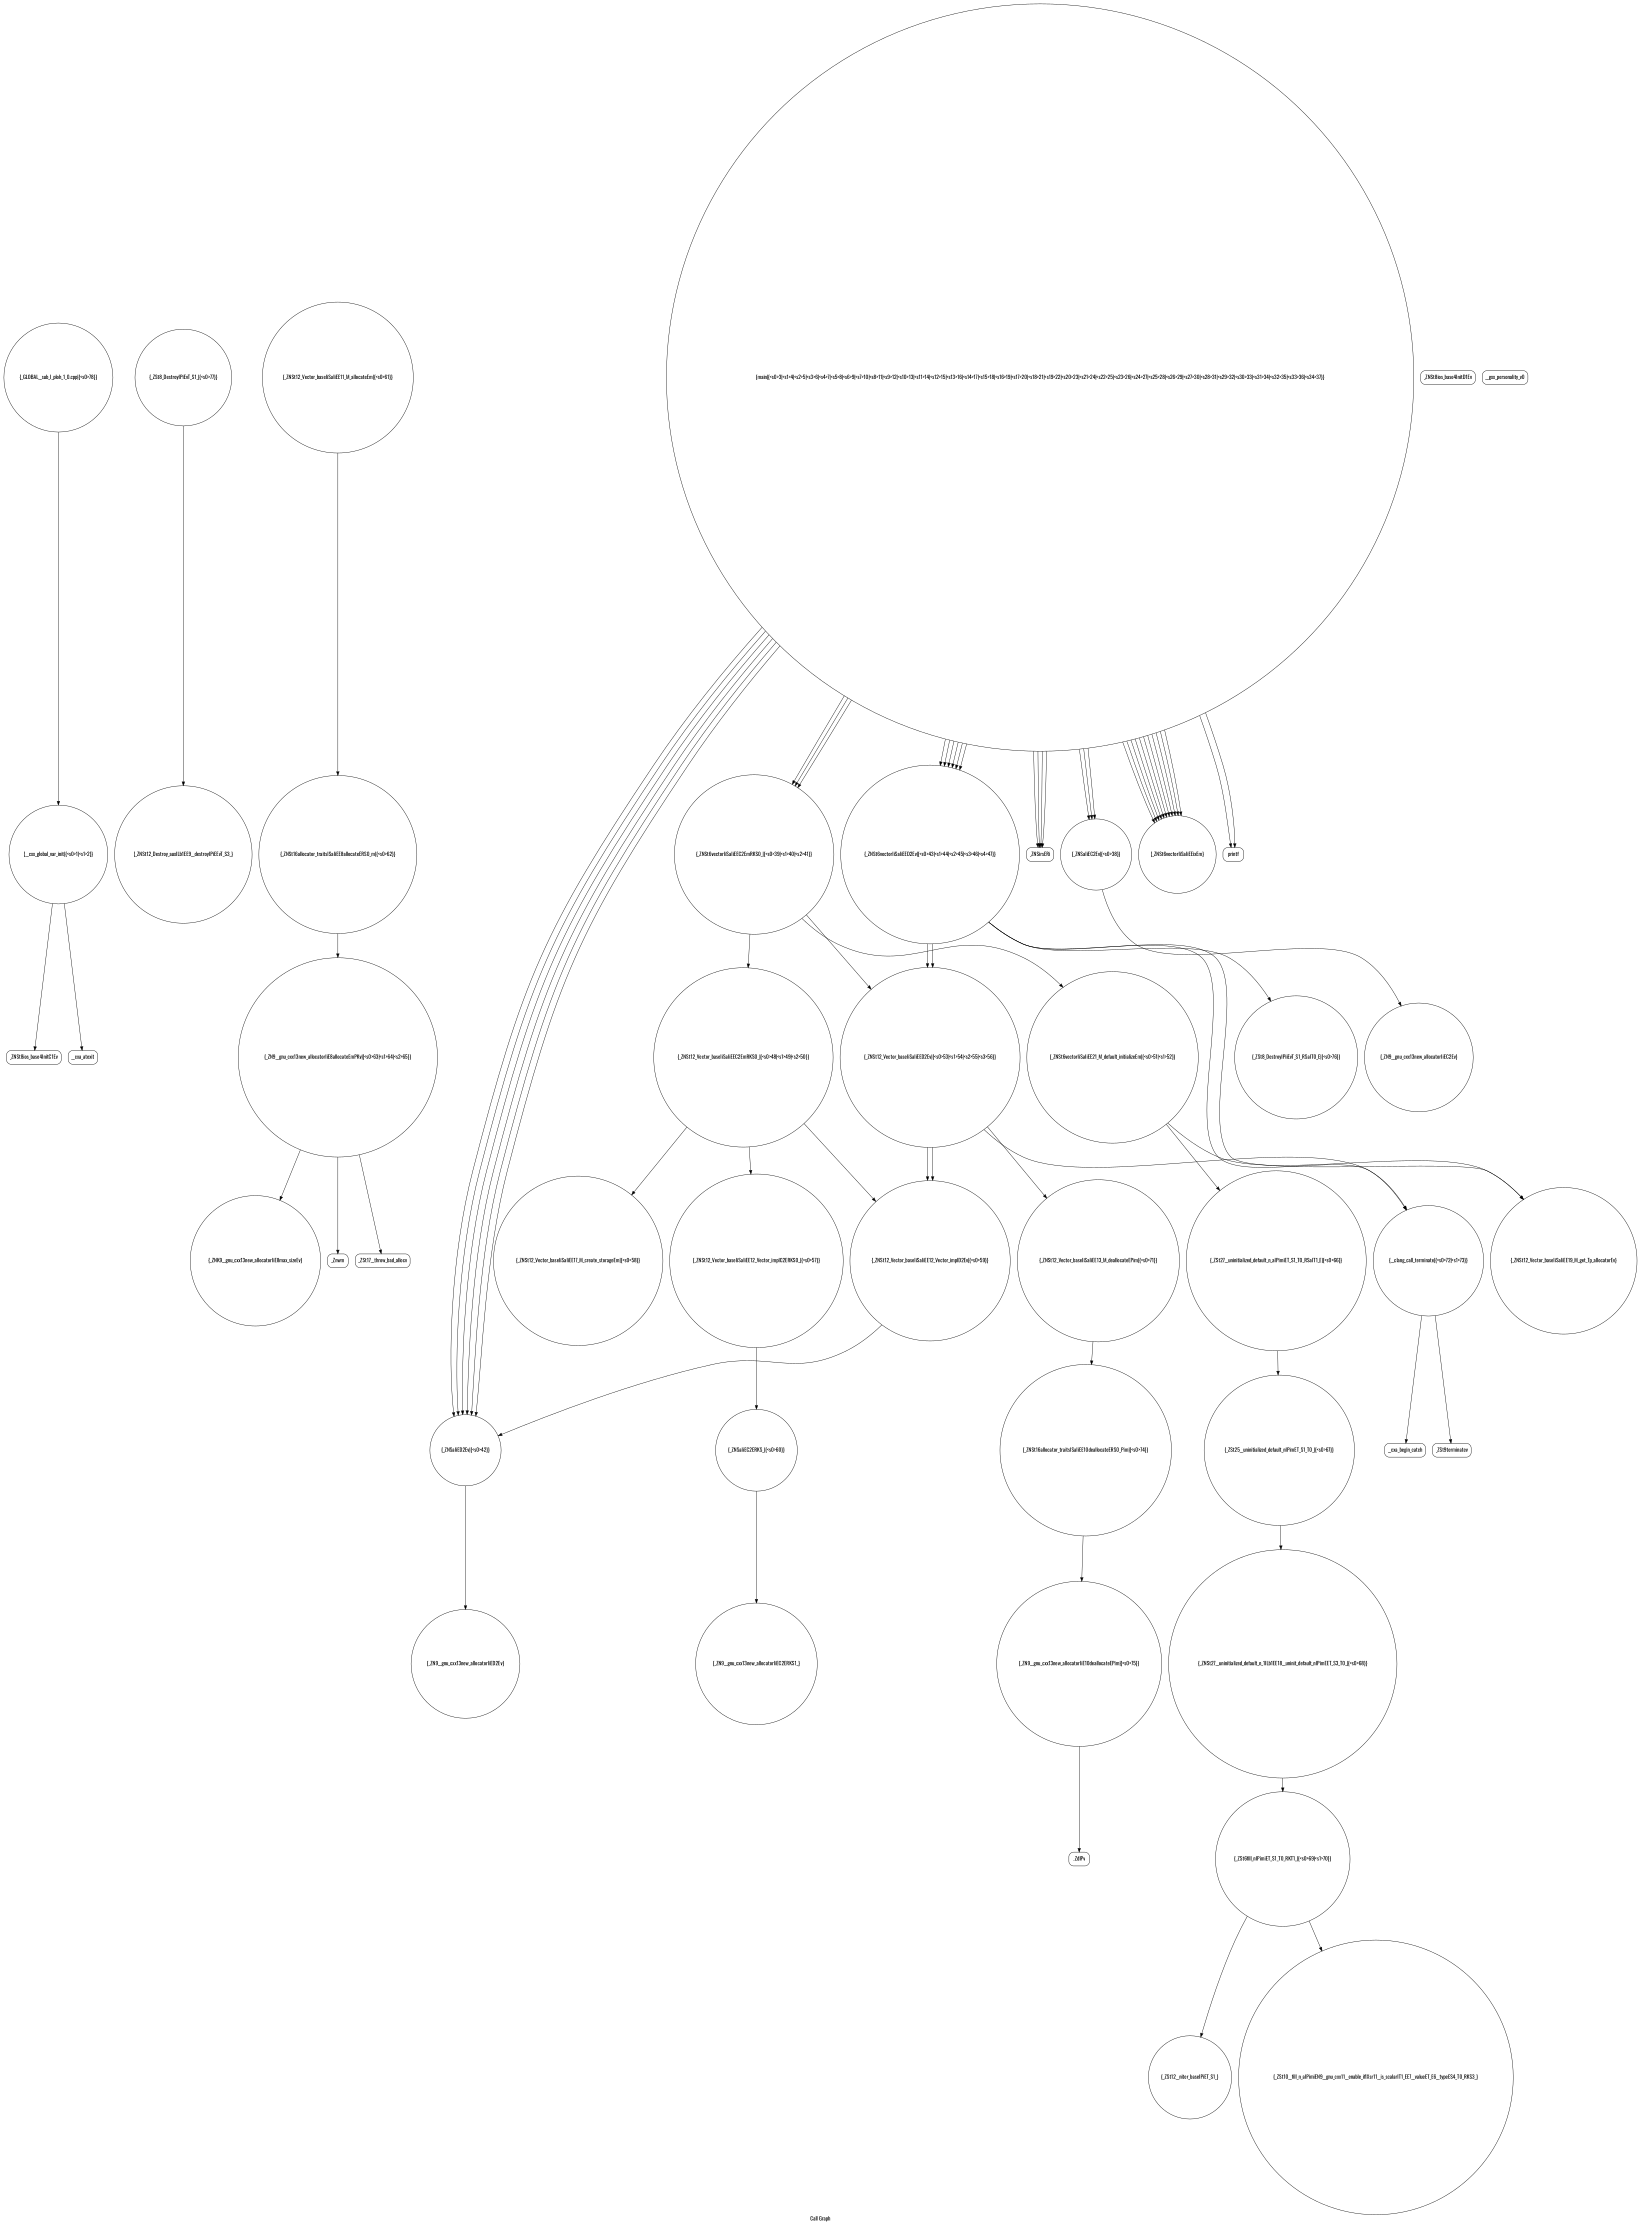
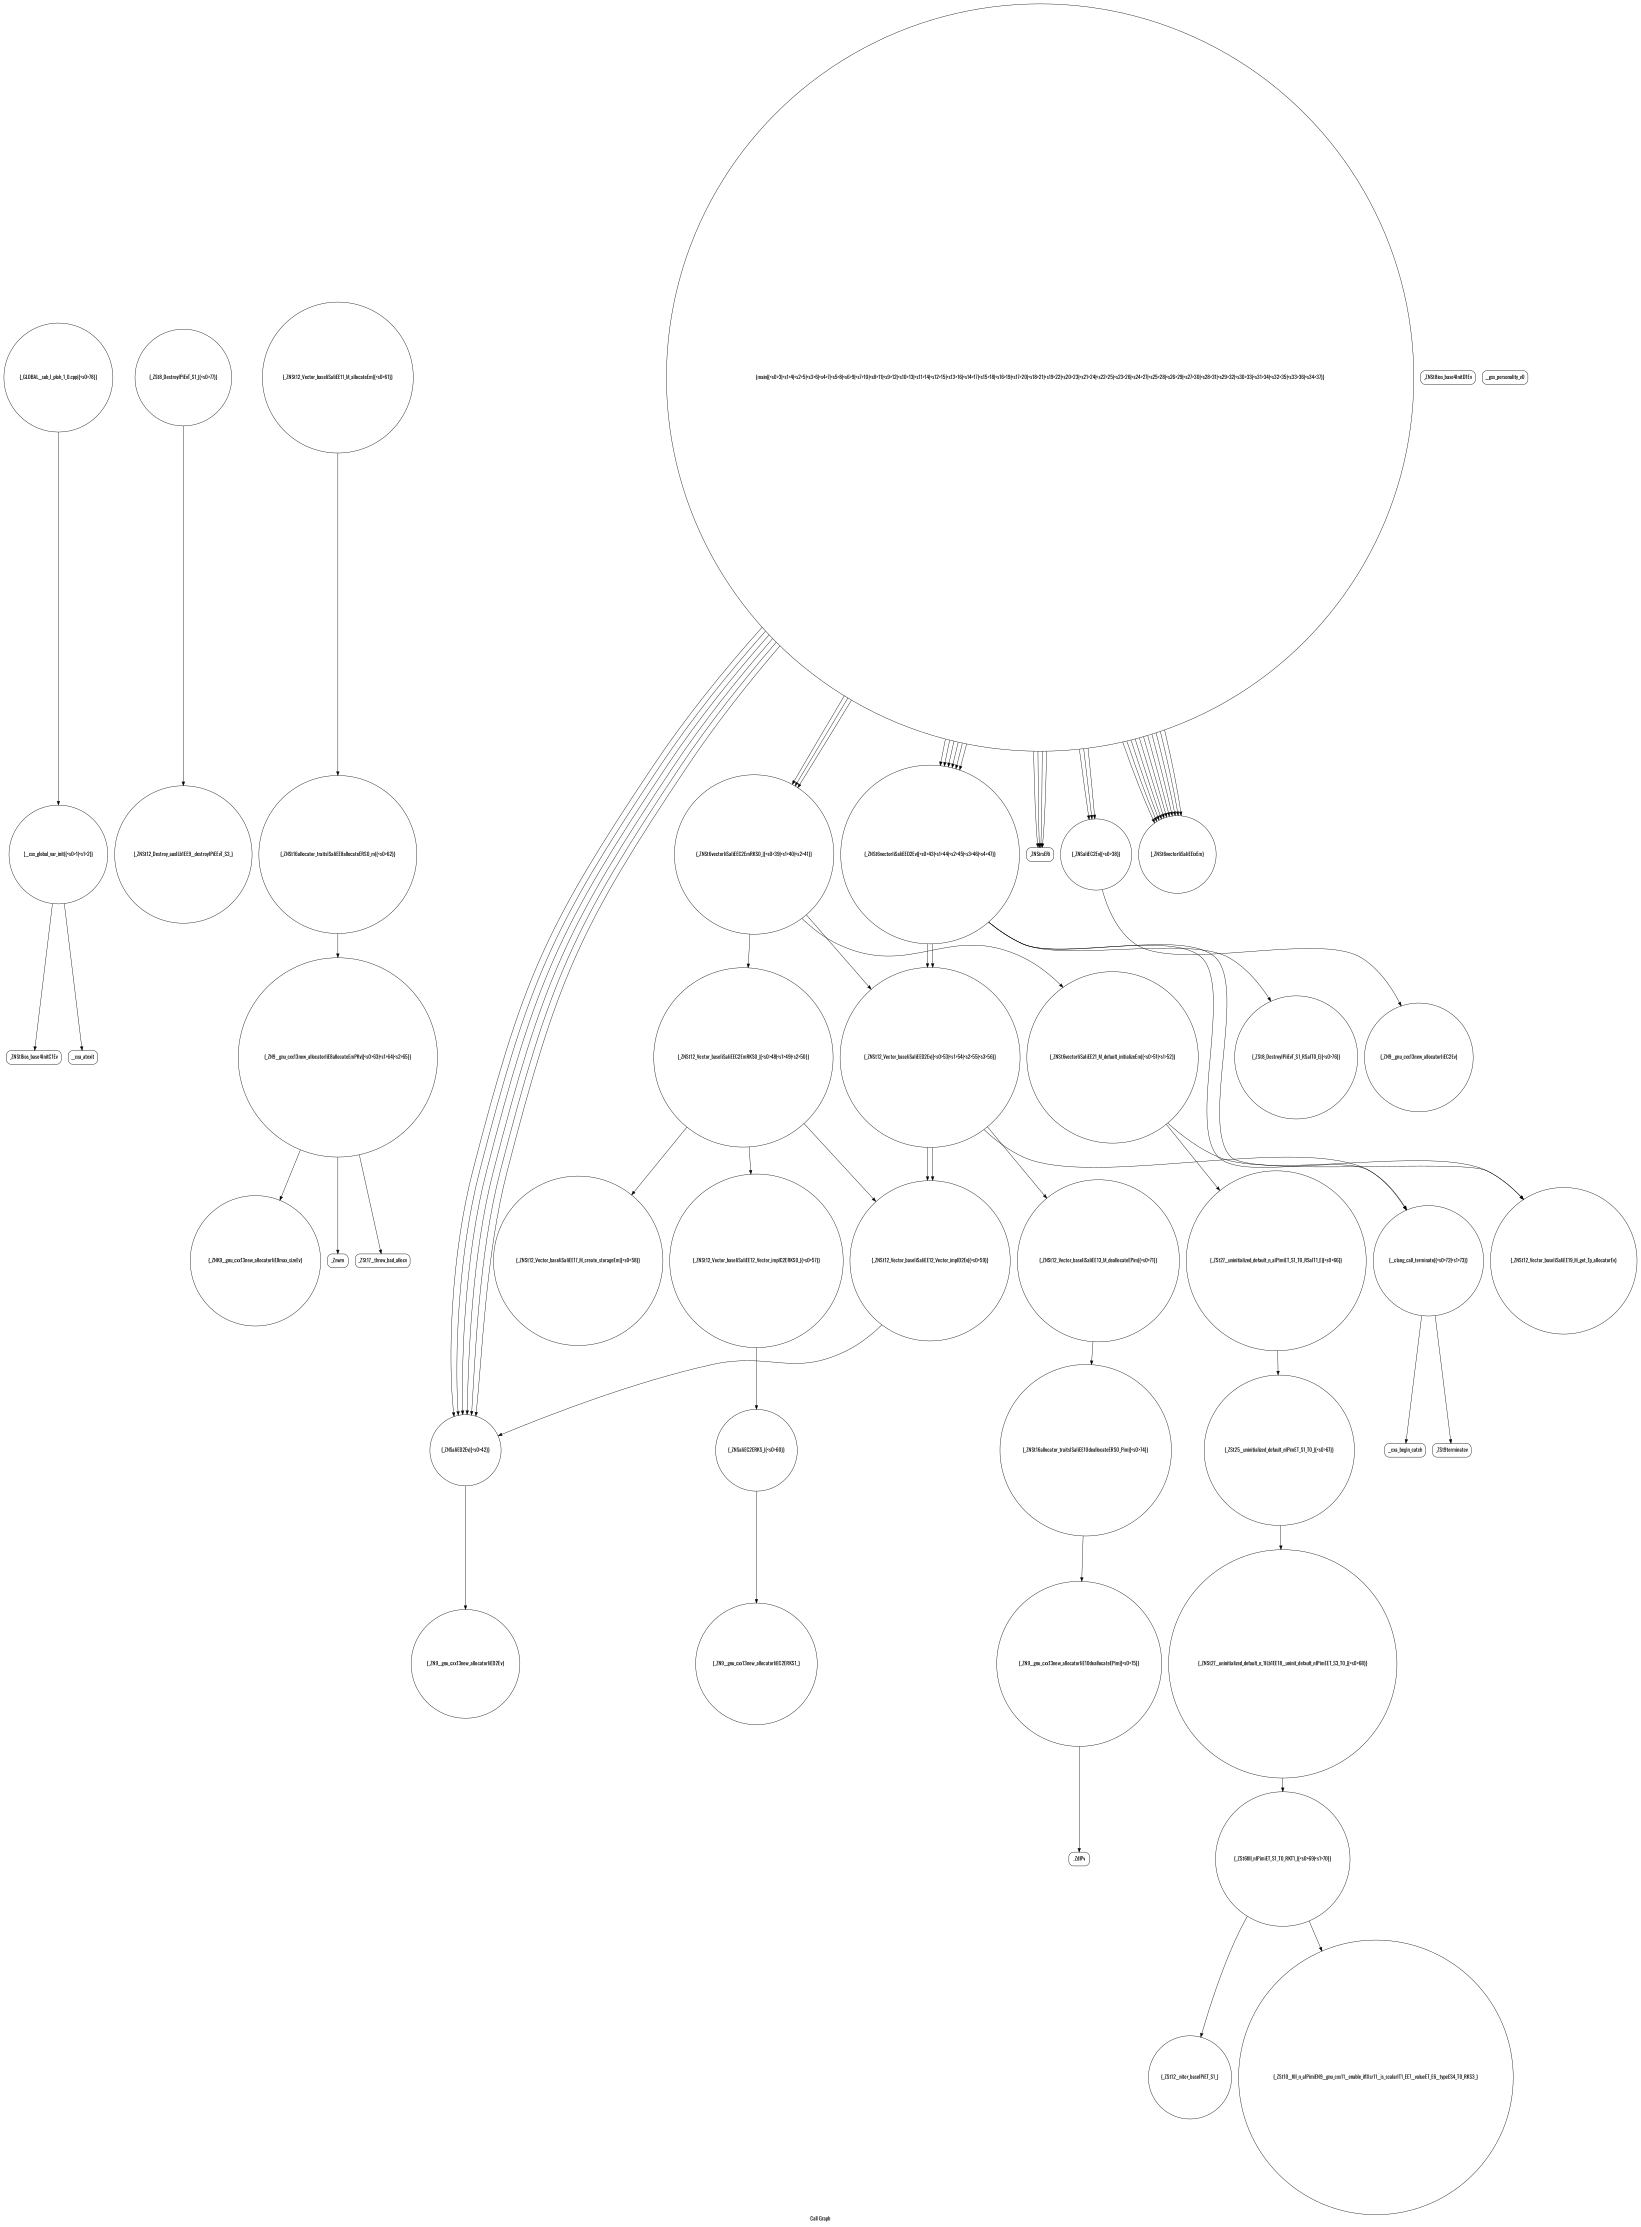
(1233, 854) -> none
